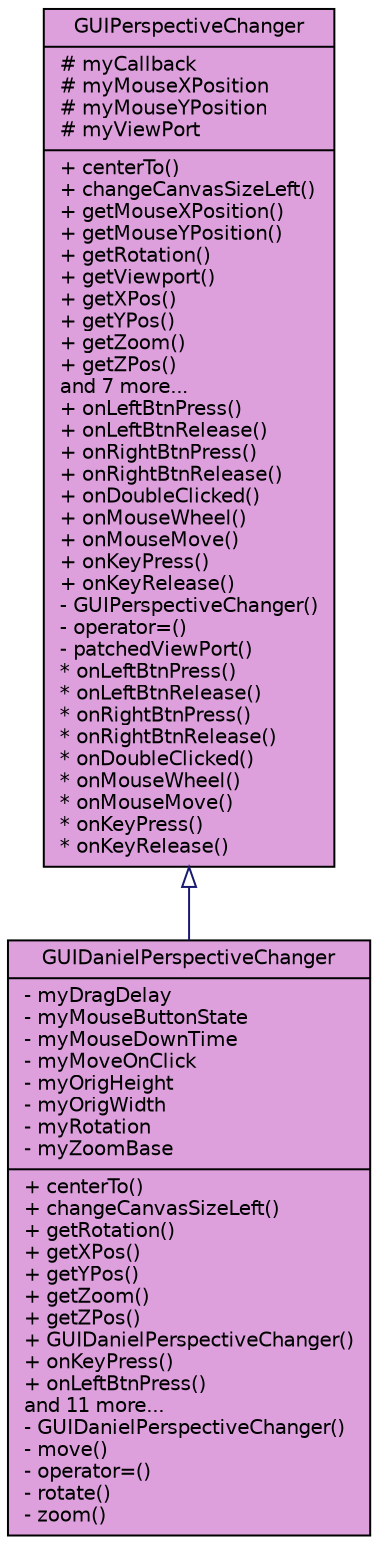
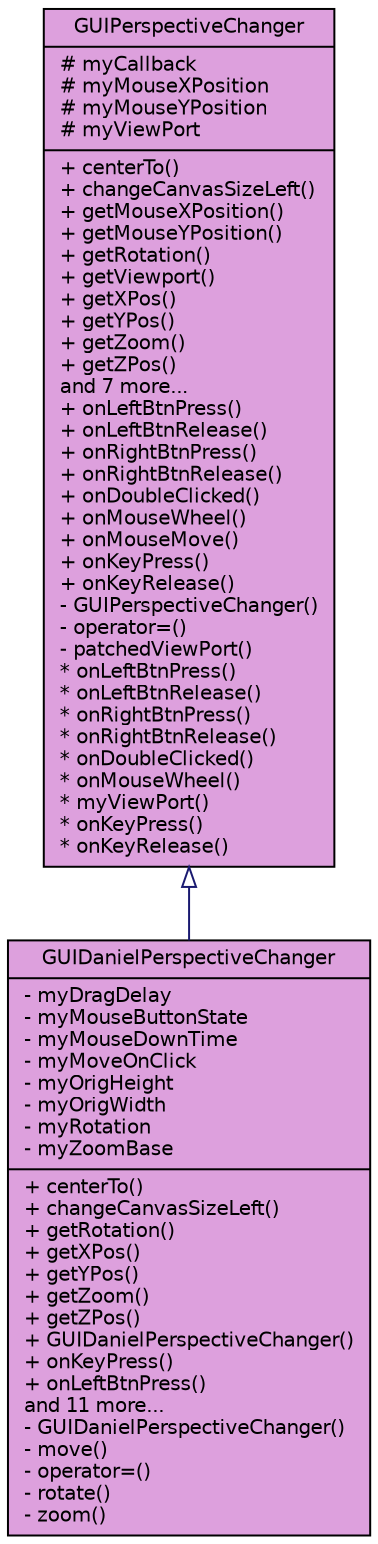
(147, 803) -> (135, 803)
